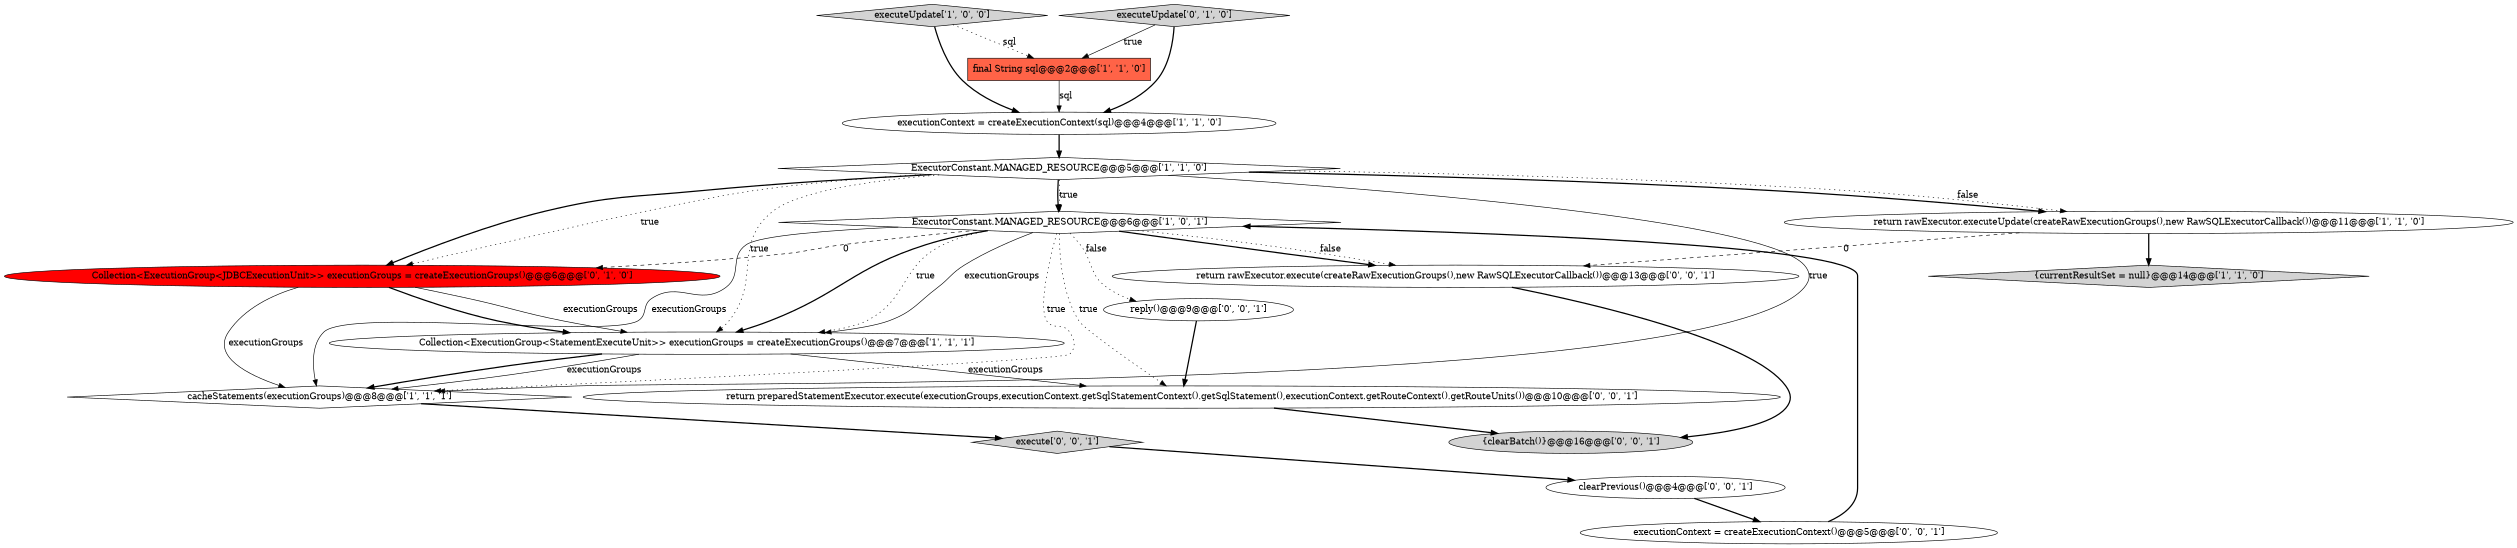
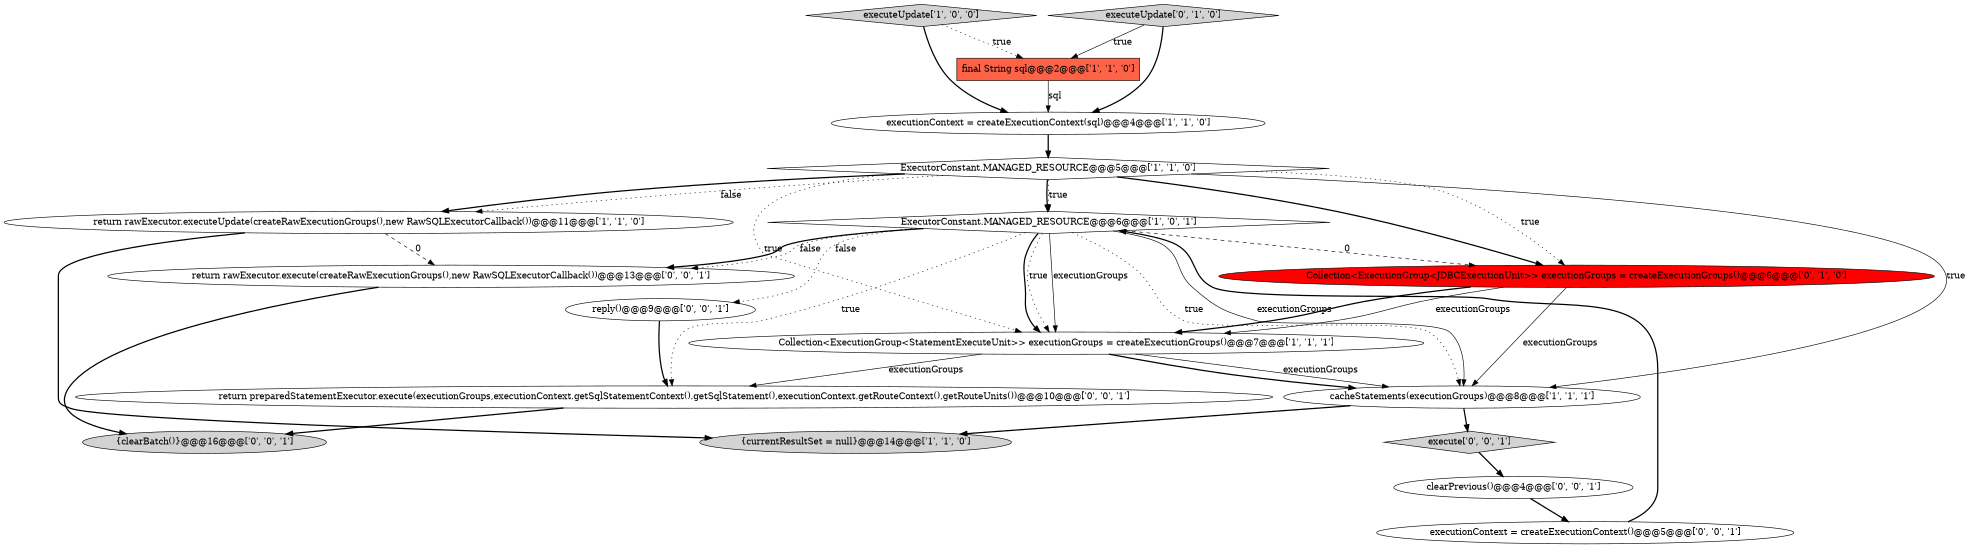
(1010, 42) -> (1002, 42)
(2149, 276) -> (856, 442)
(320, 397) -> (1462, 397)
none -> (1159, 420)
